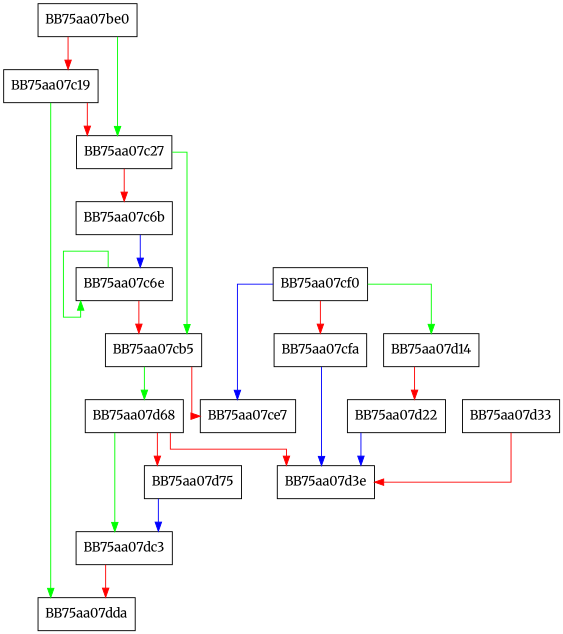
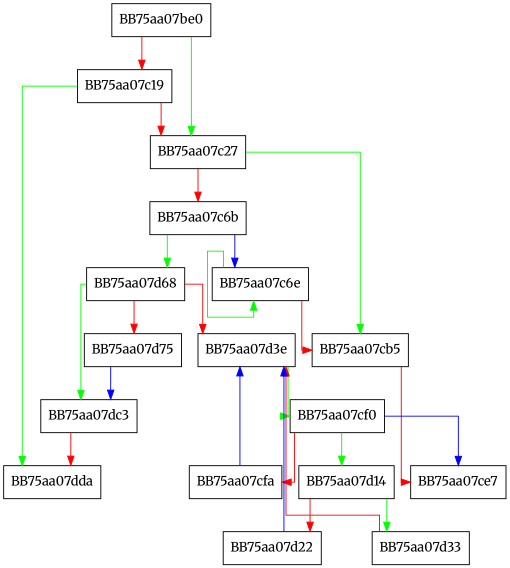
(144, 378) -> (167, 246)
none -> (288, 392)
none -> (387, 510)
